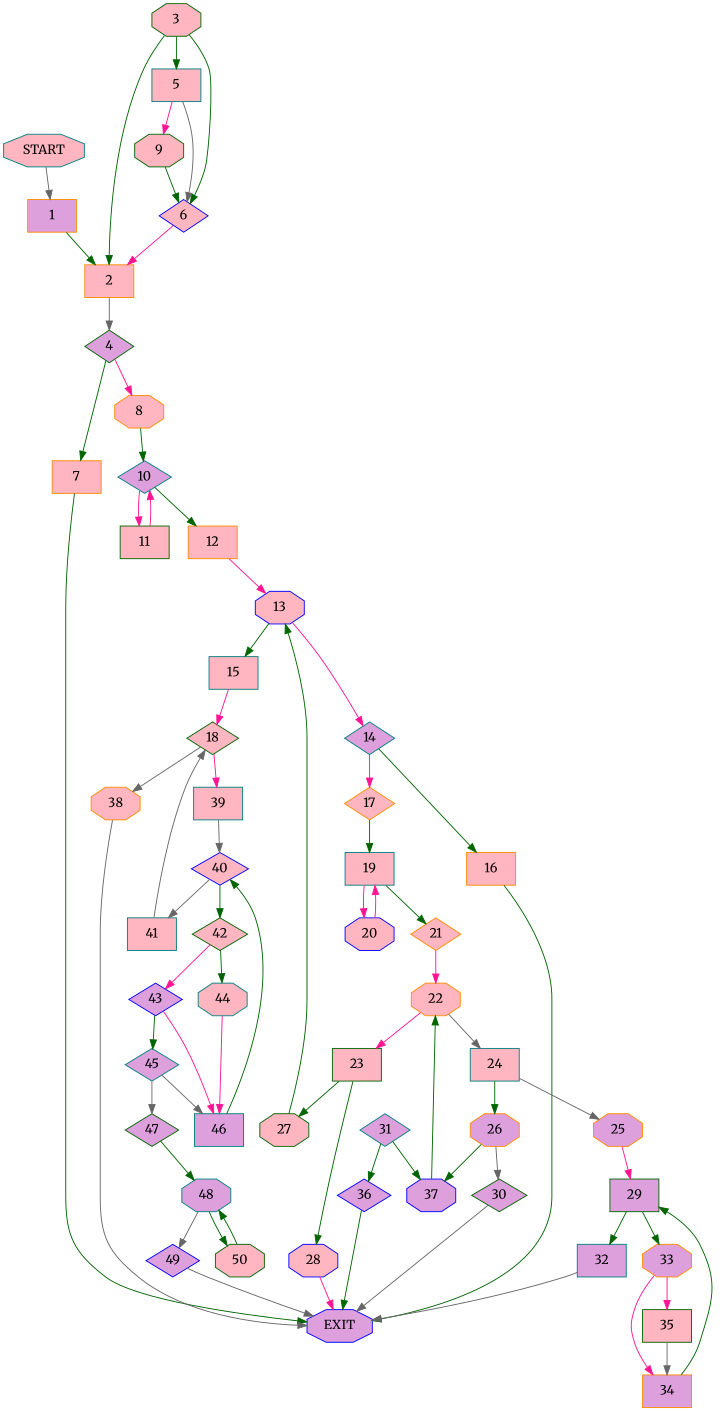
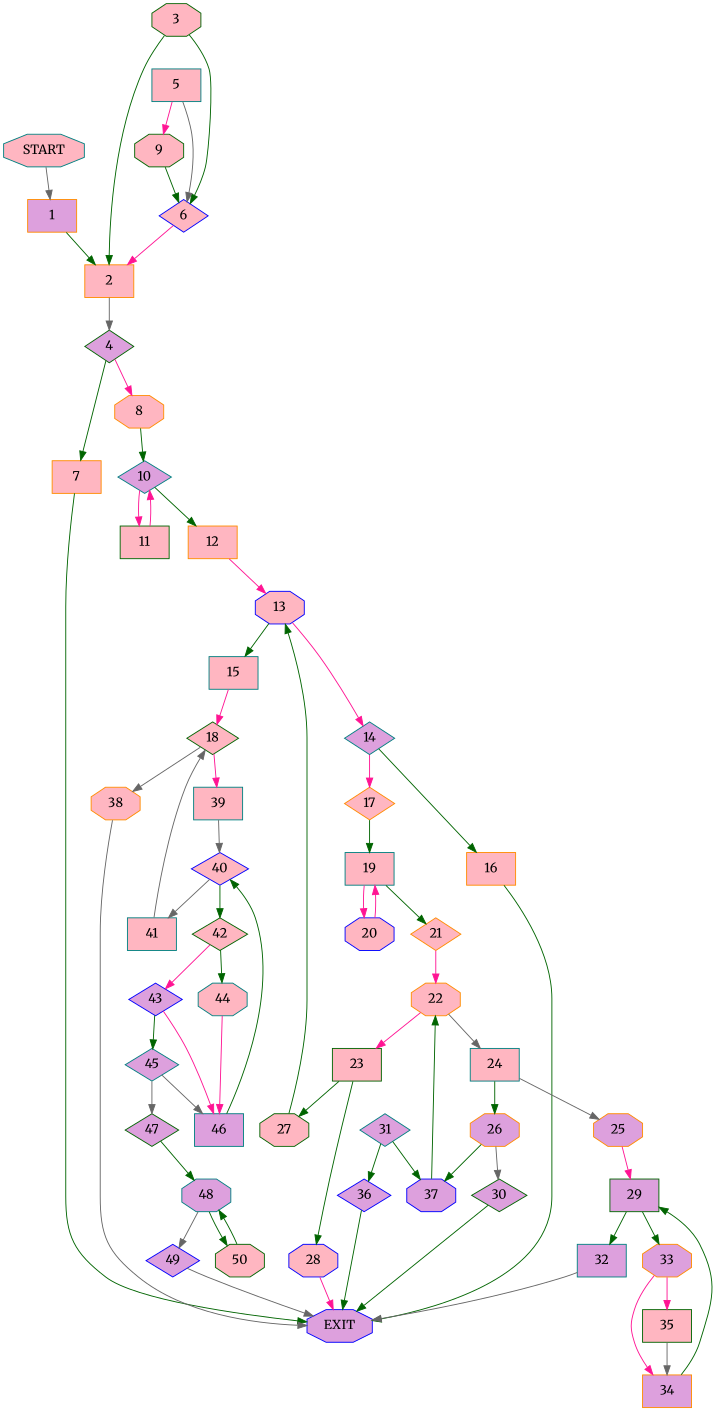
(176, 48) -> none
(426, 1255) -> (426, 1255)
